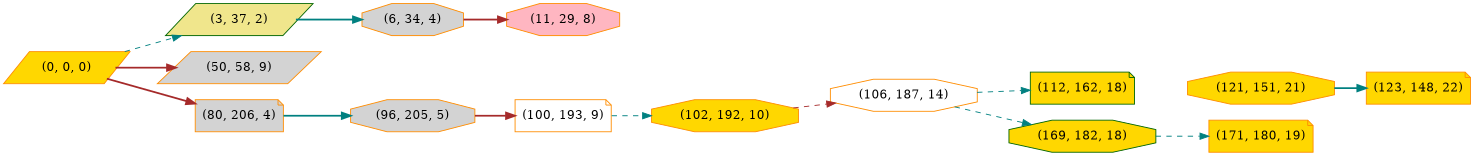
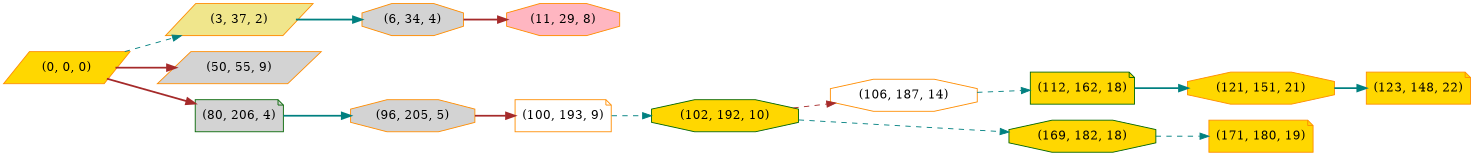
(239, 20) -> (239, 20)
(239, 68) -> (239, 68)
none -> (1157, 88)
(989, 115) -> (899, 126)
(239, 116) -> (239, 116)
(725, 116) -> (725, 116)
